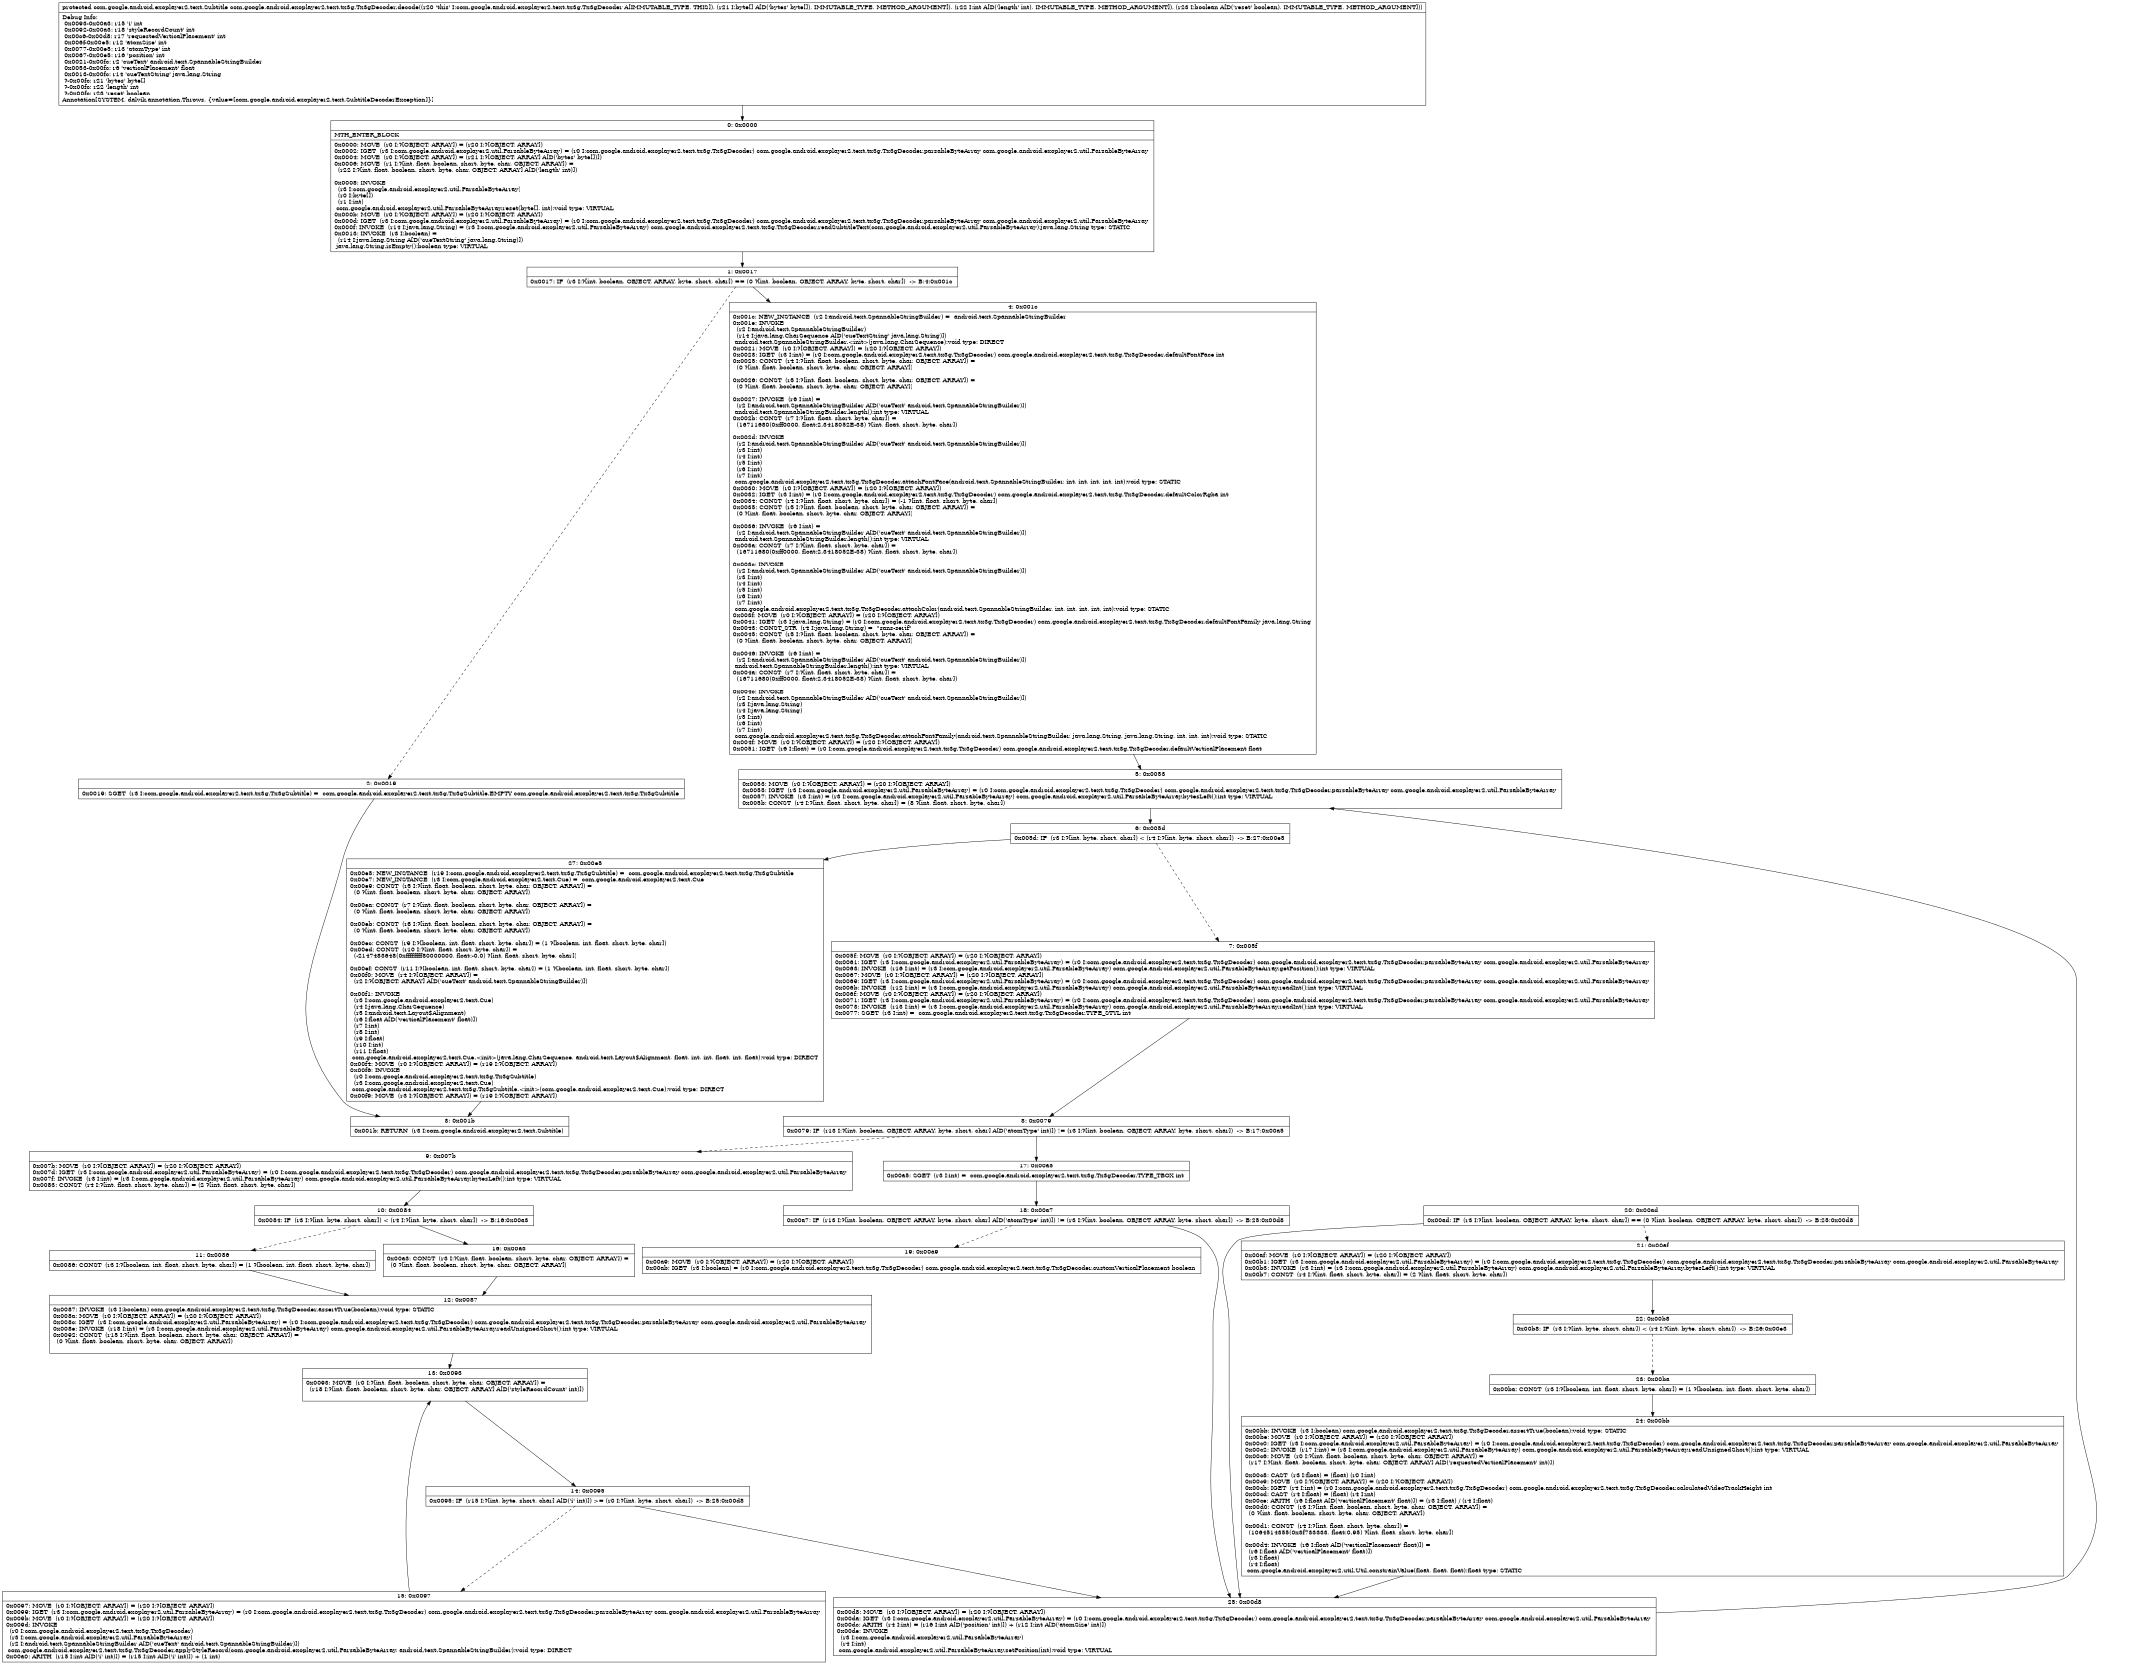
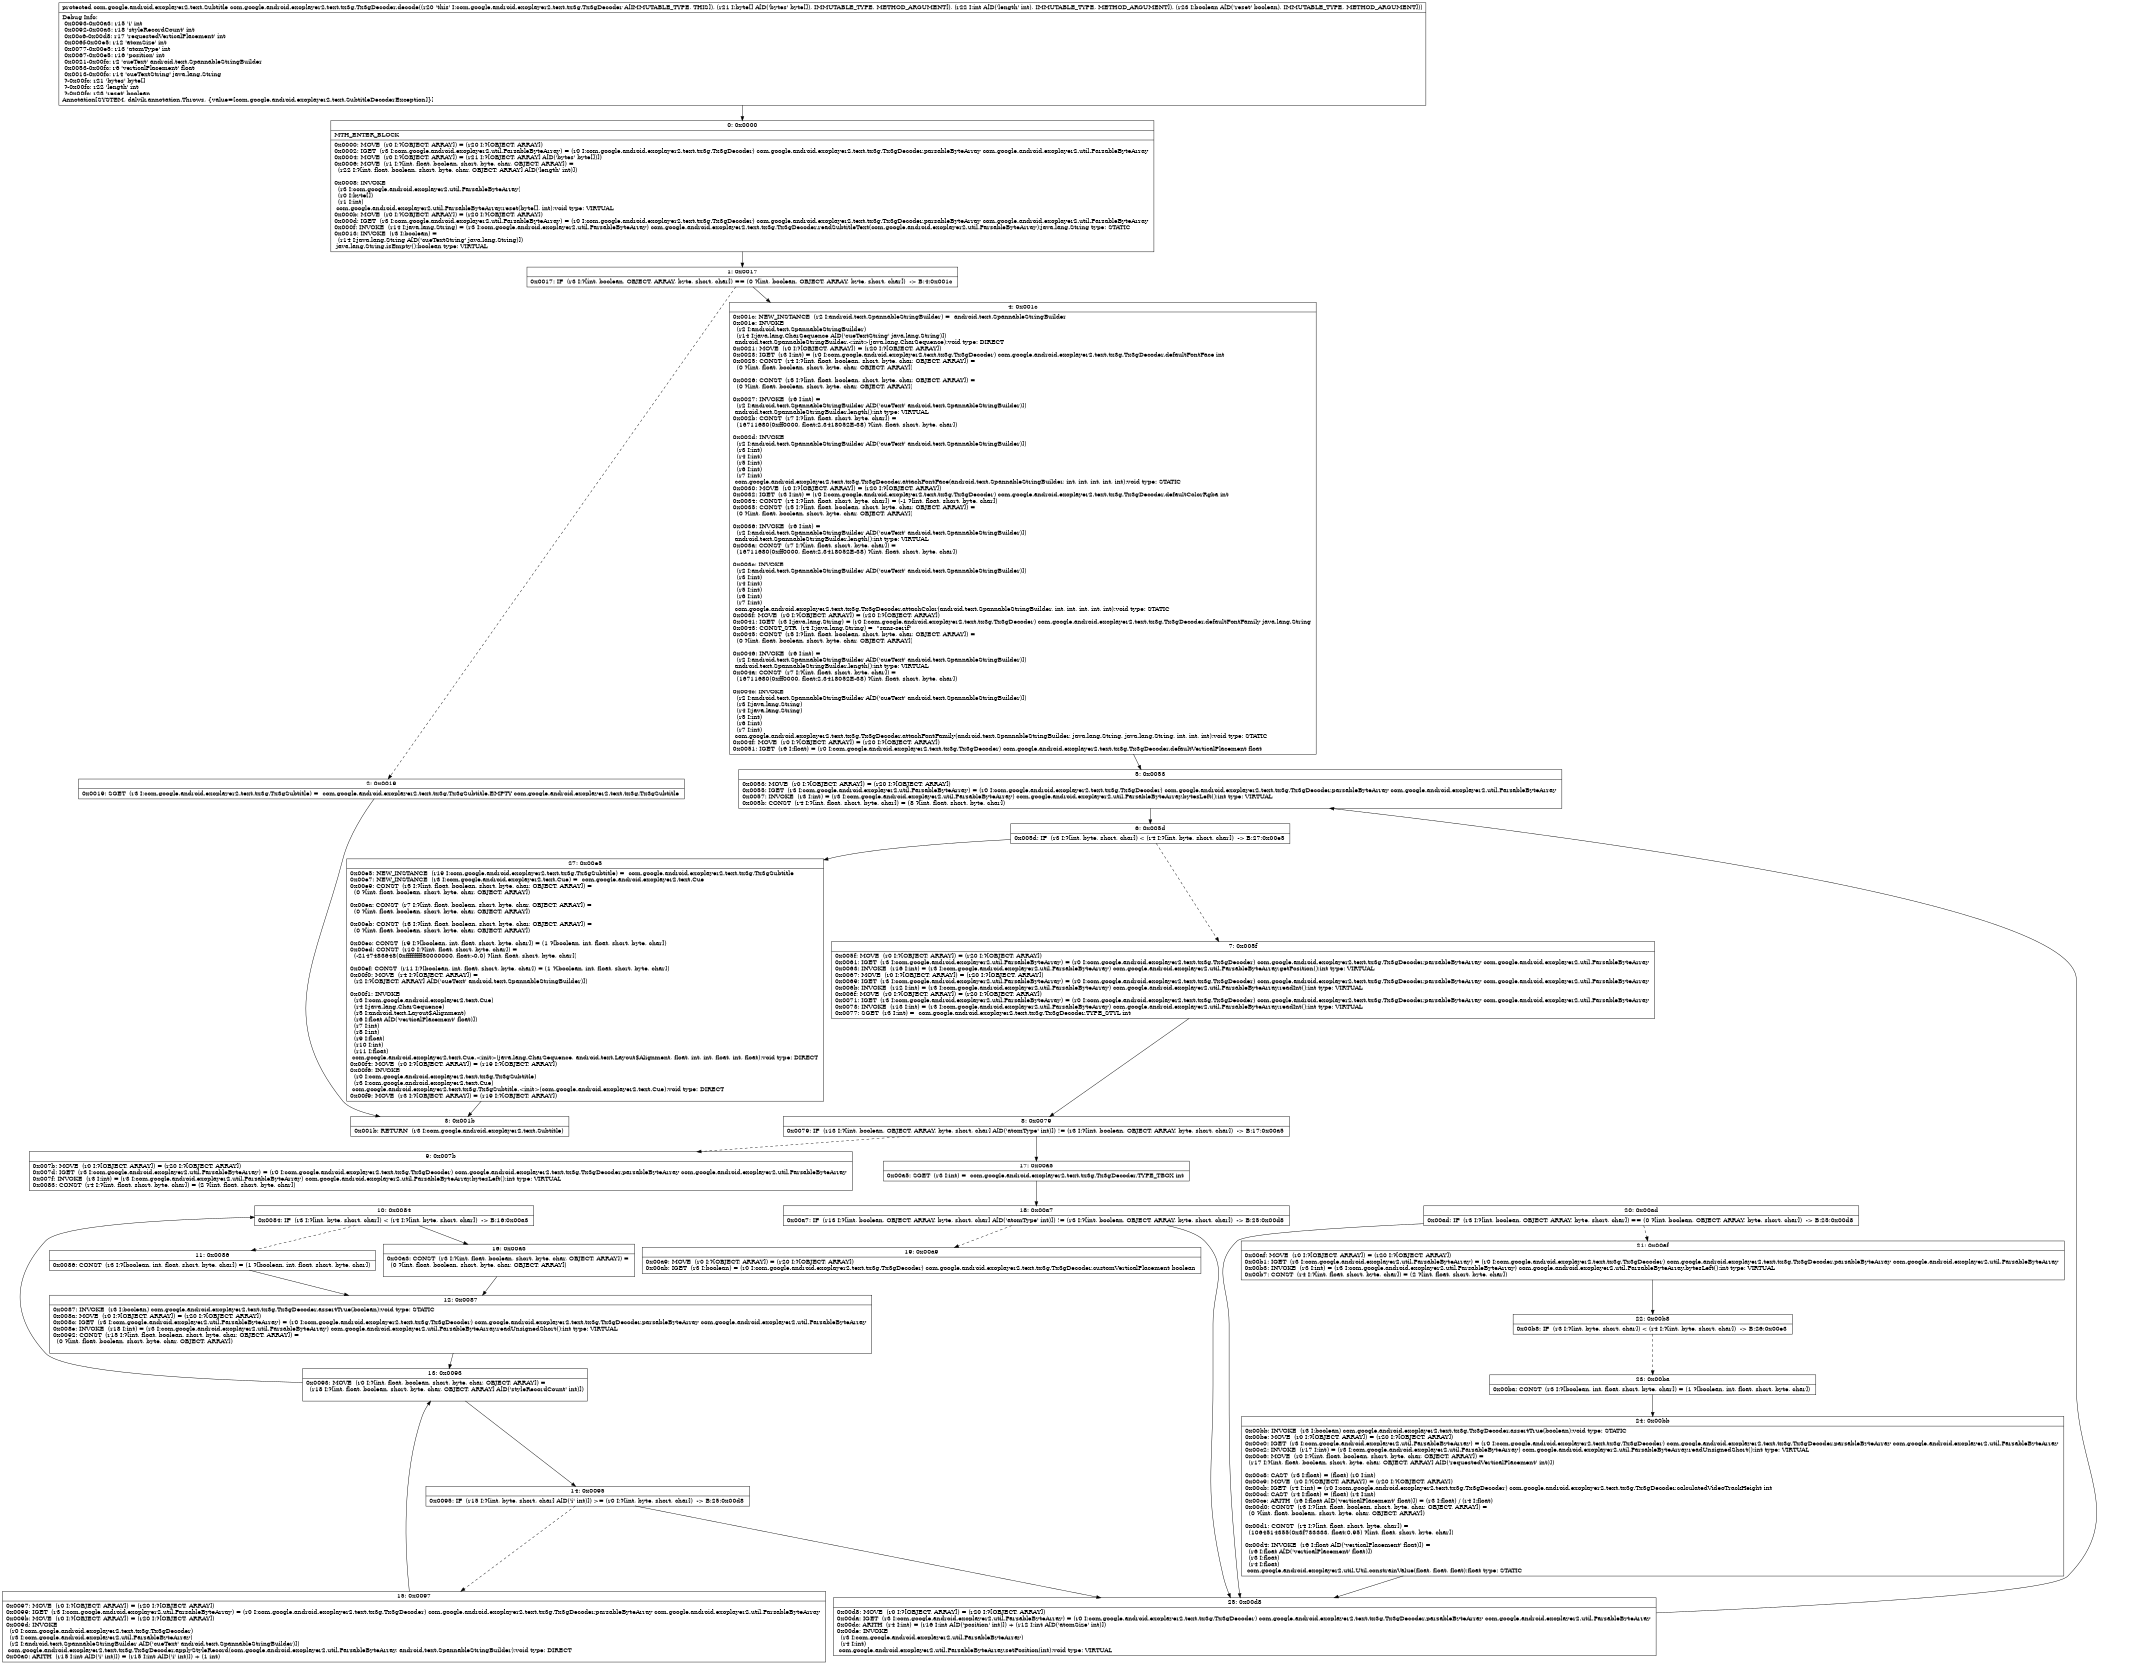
(414, 1197) -> (26, 1323)
